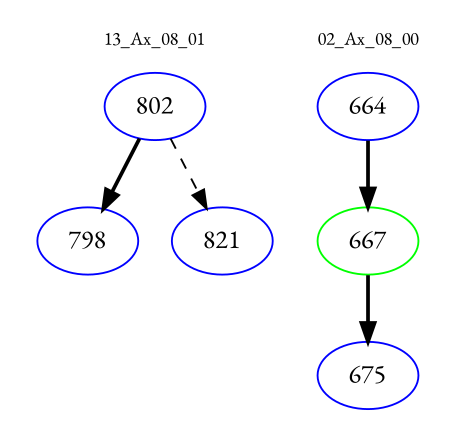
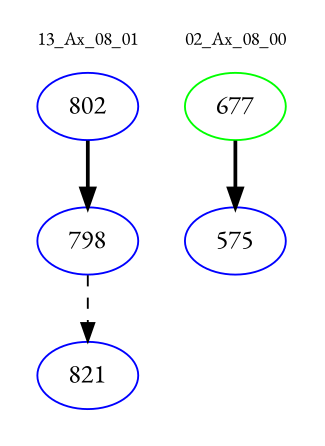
(368, 106) -> none
(184, 165) -> (88, 299)
(368, 241) -> (235, 106)
(368, 375) -> (235, 241)
